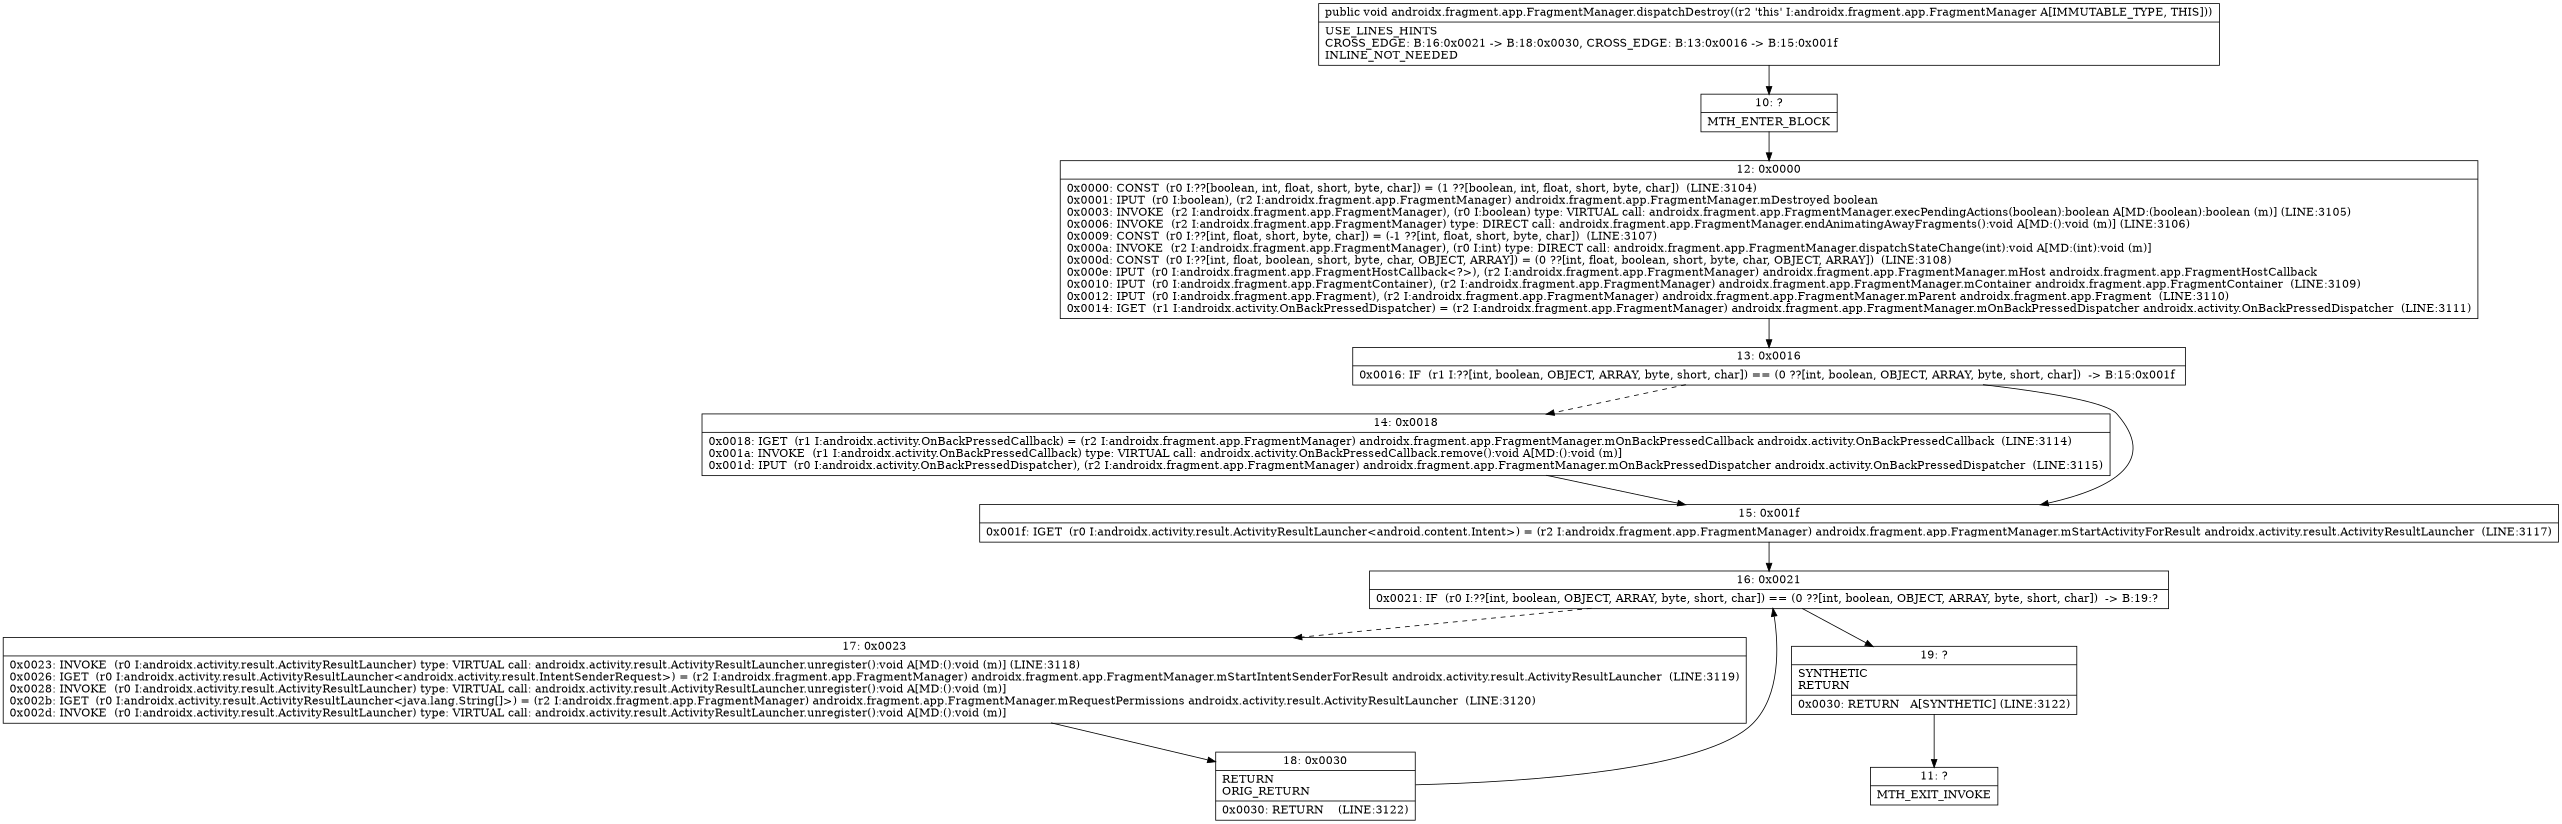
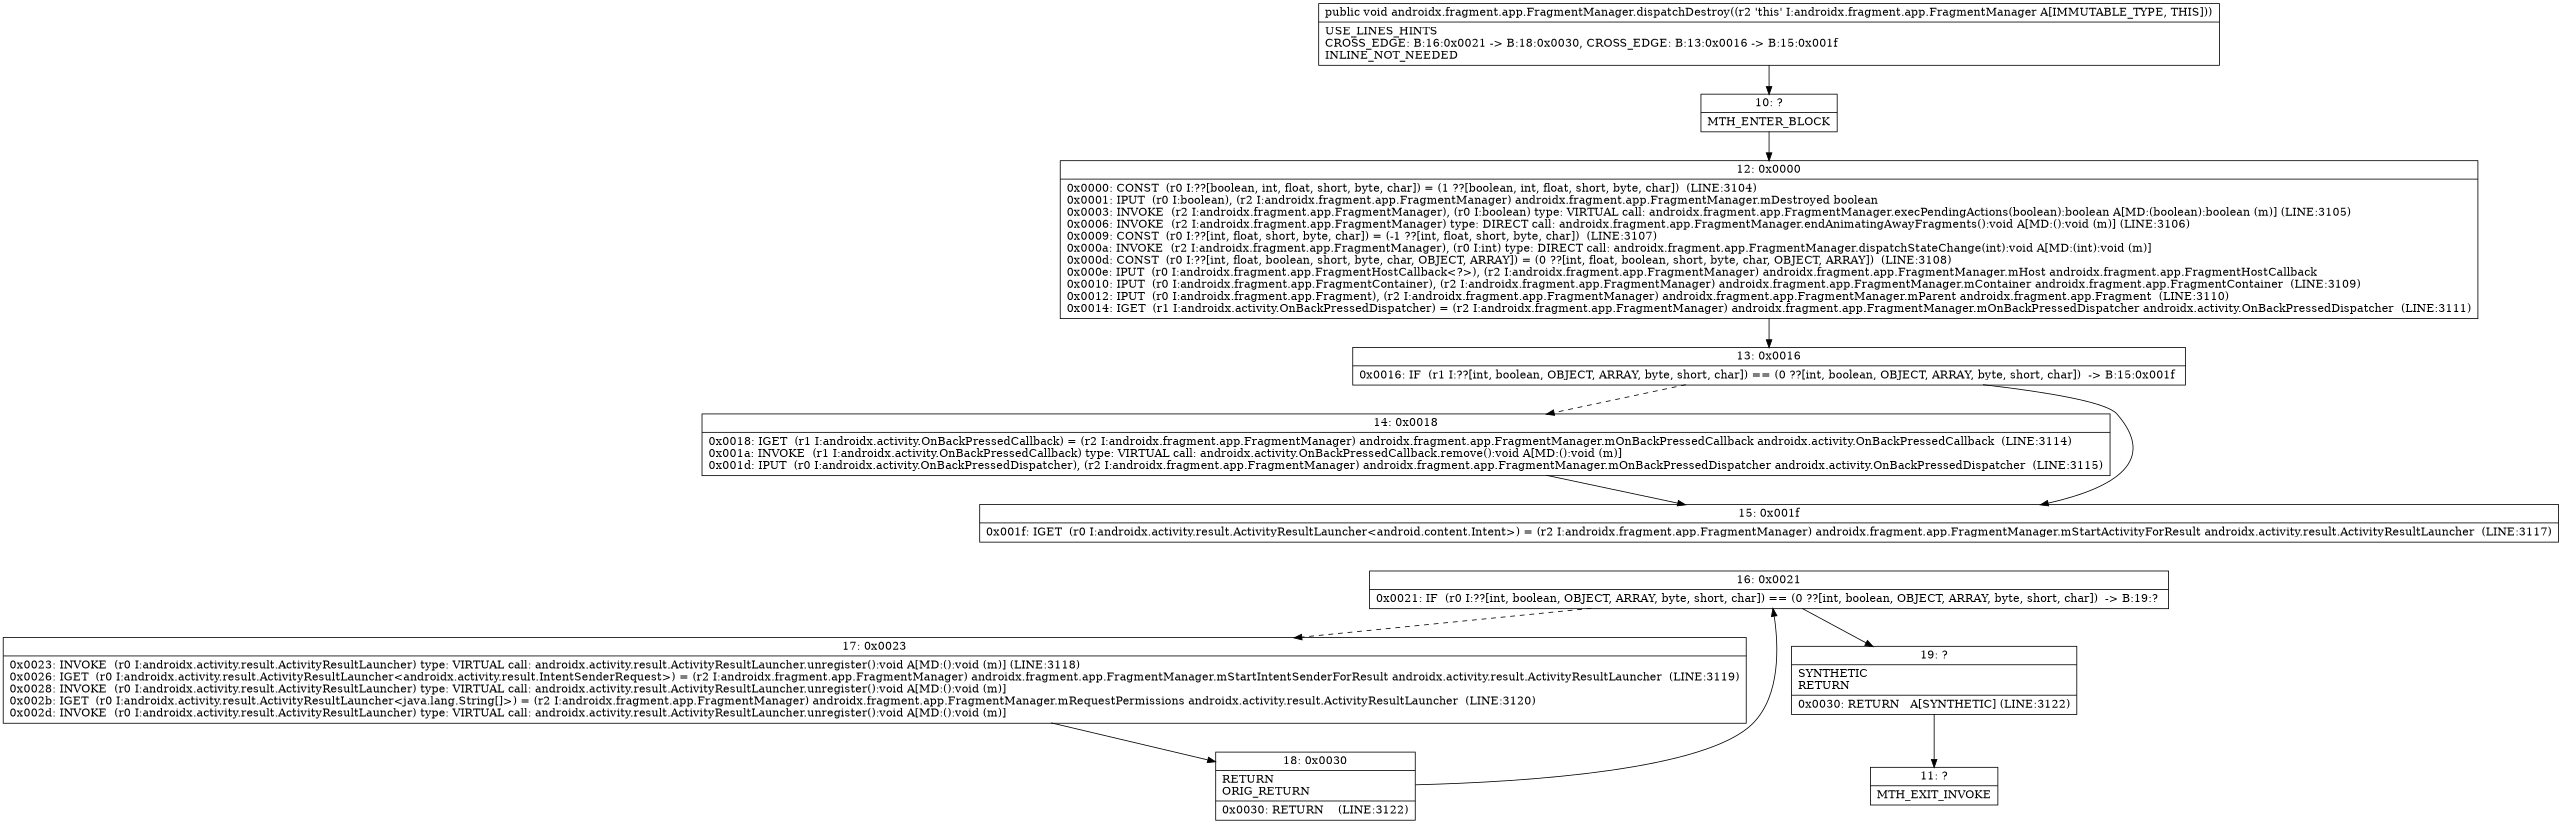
(1769, 553) -> none
